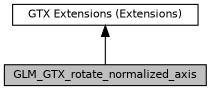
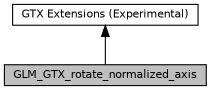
(105, 15) -> (105, 15)
